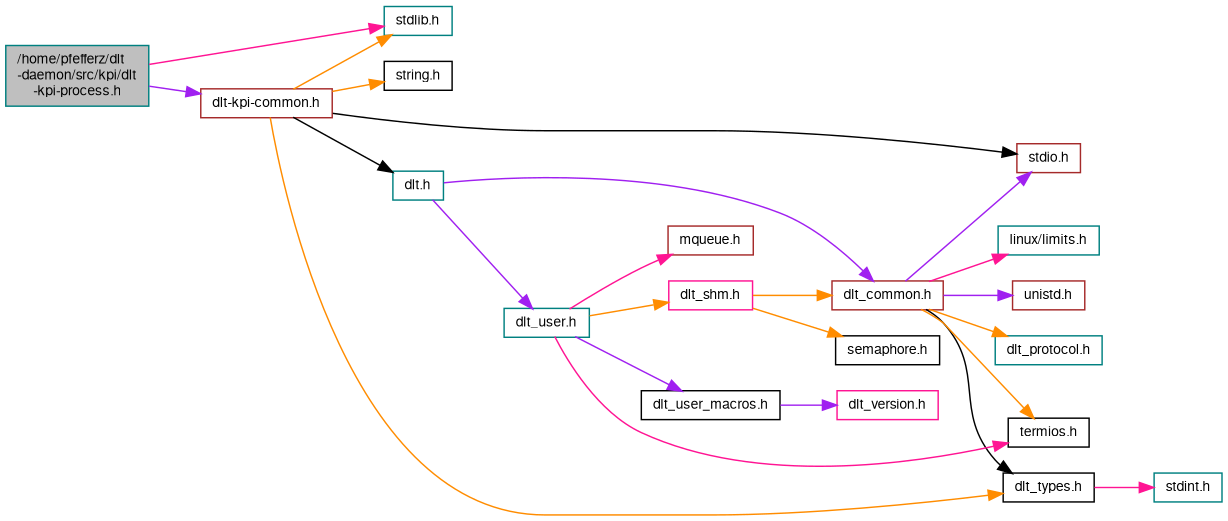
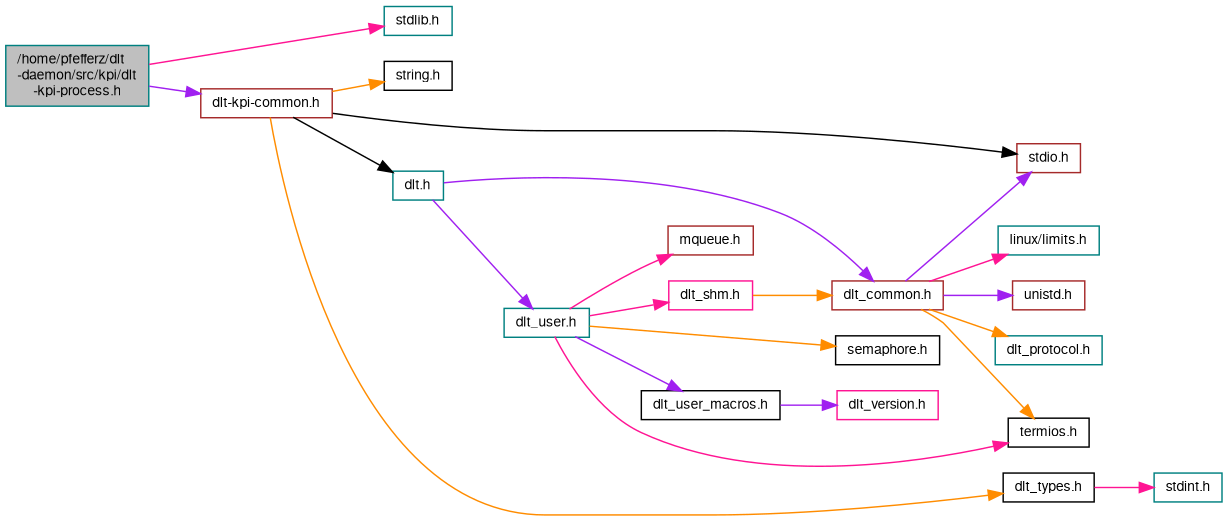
(336, 66) -> none
(622, 310) -> (622, 310)
(791, 320) -> (705, 336)
(969, 384) -> none
